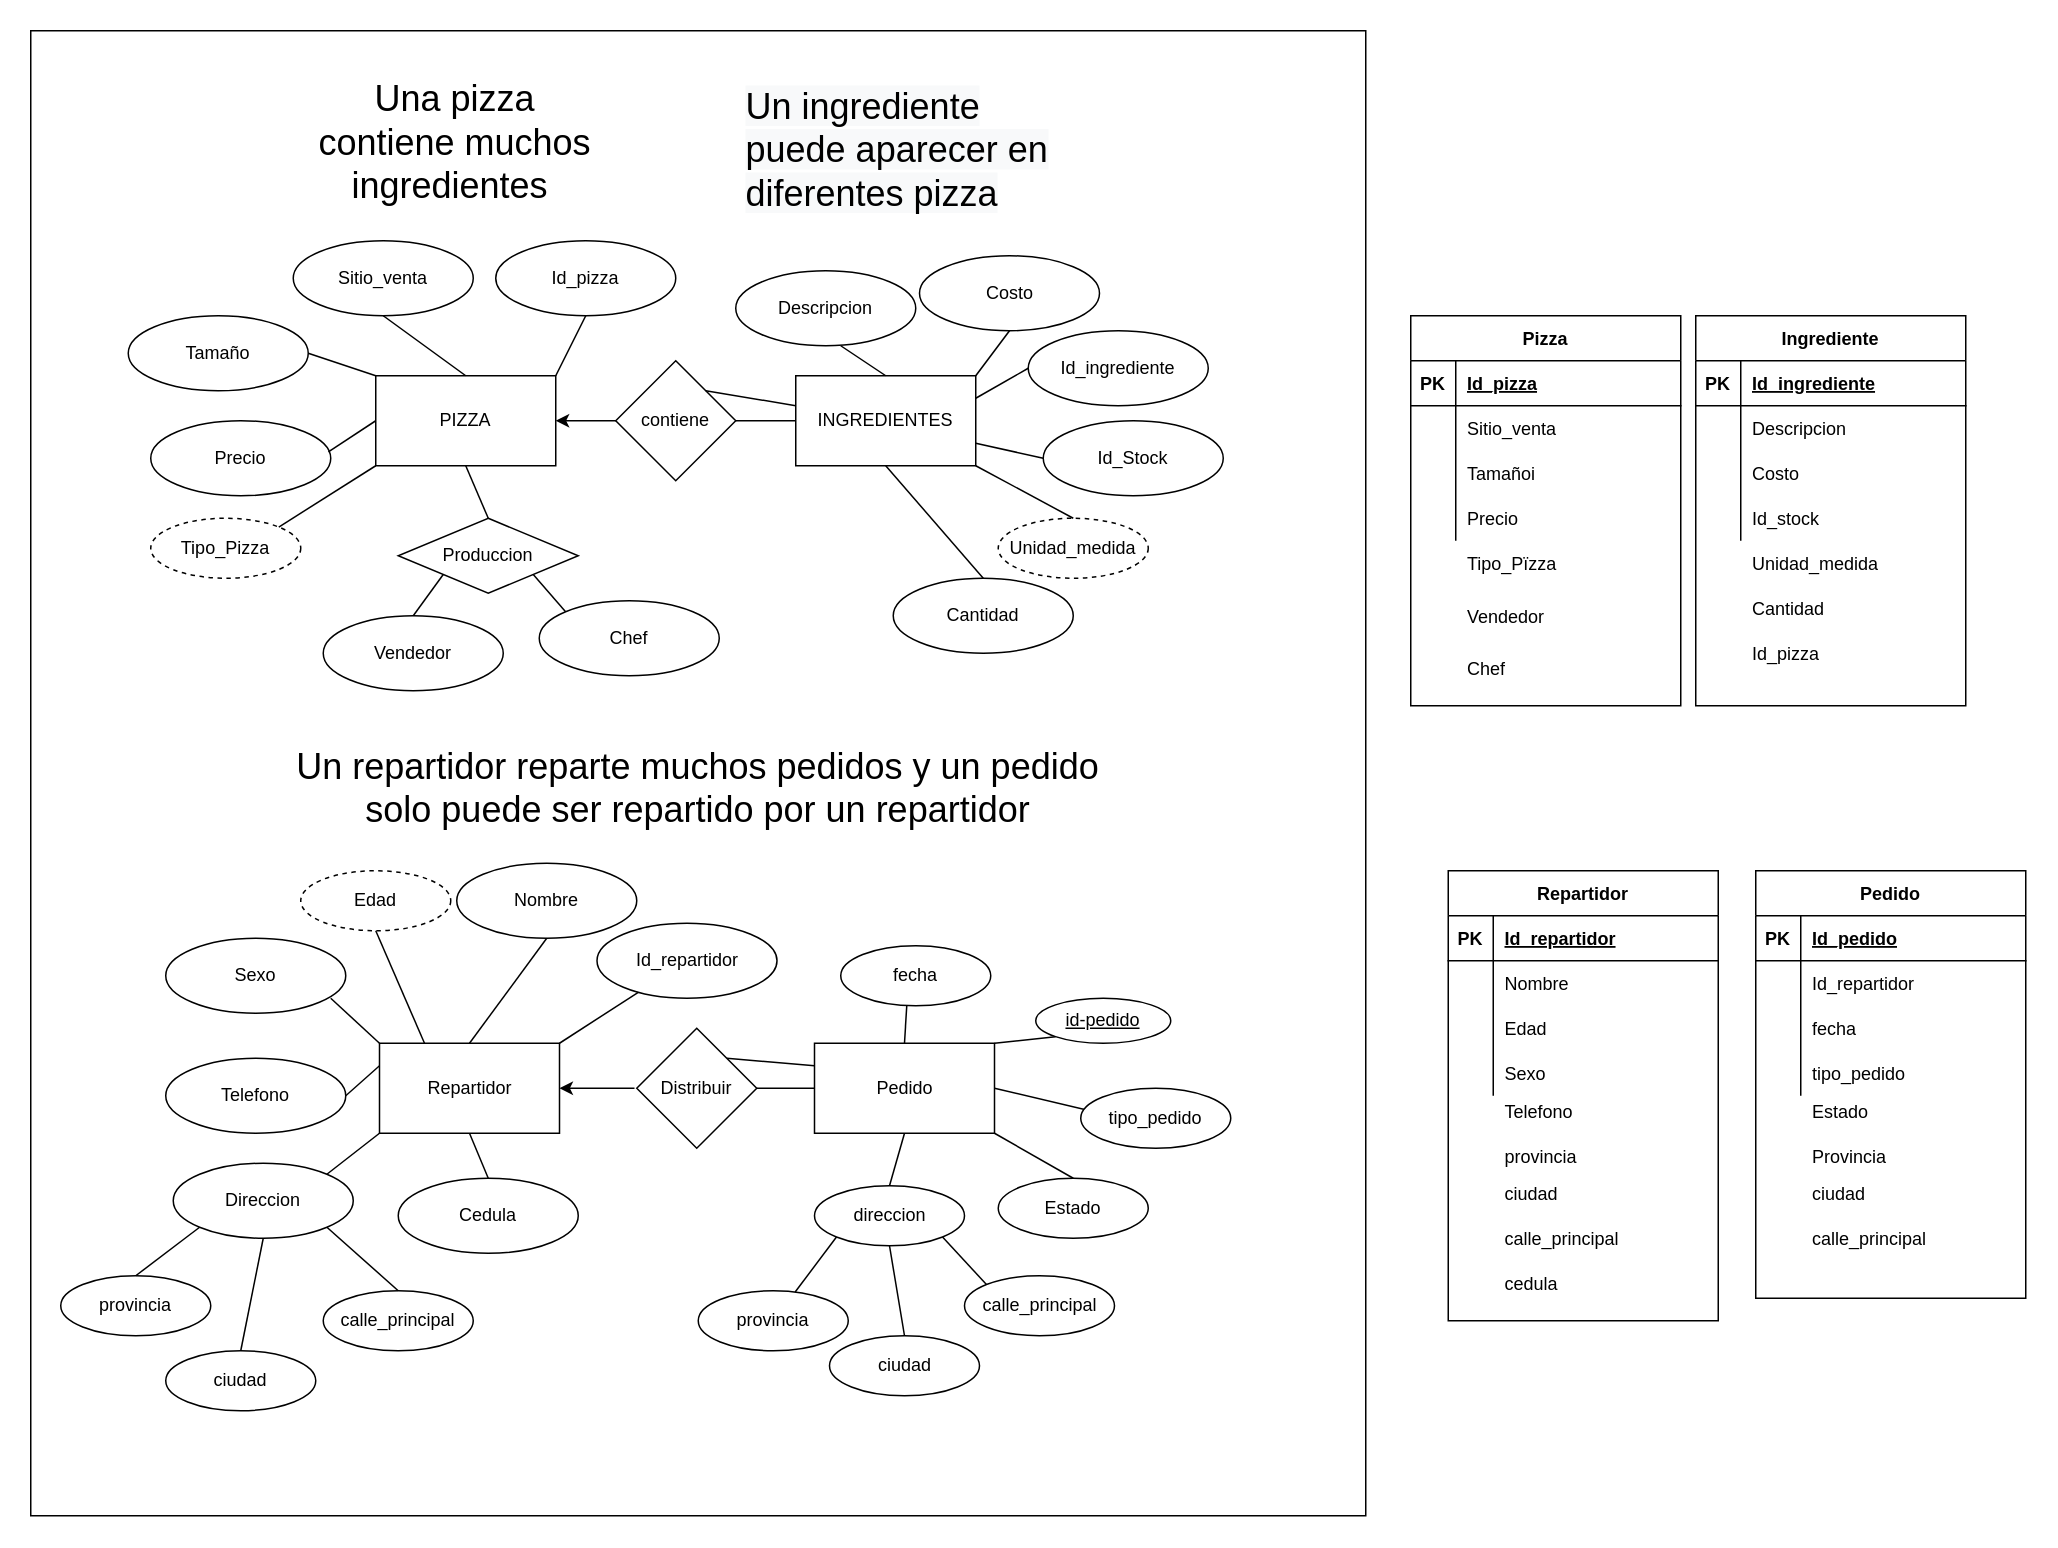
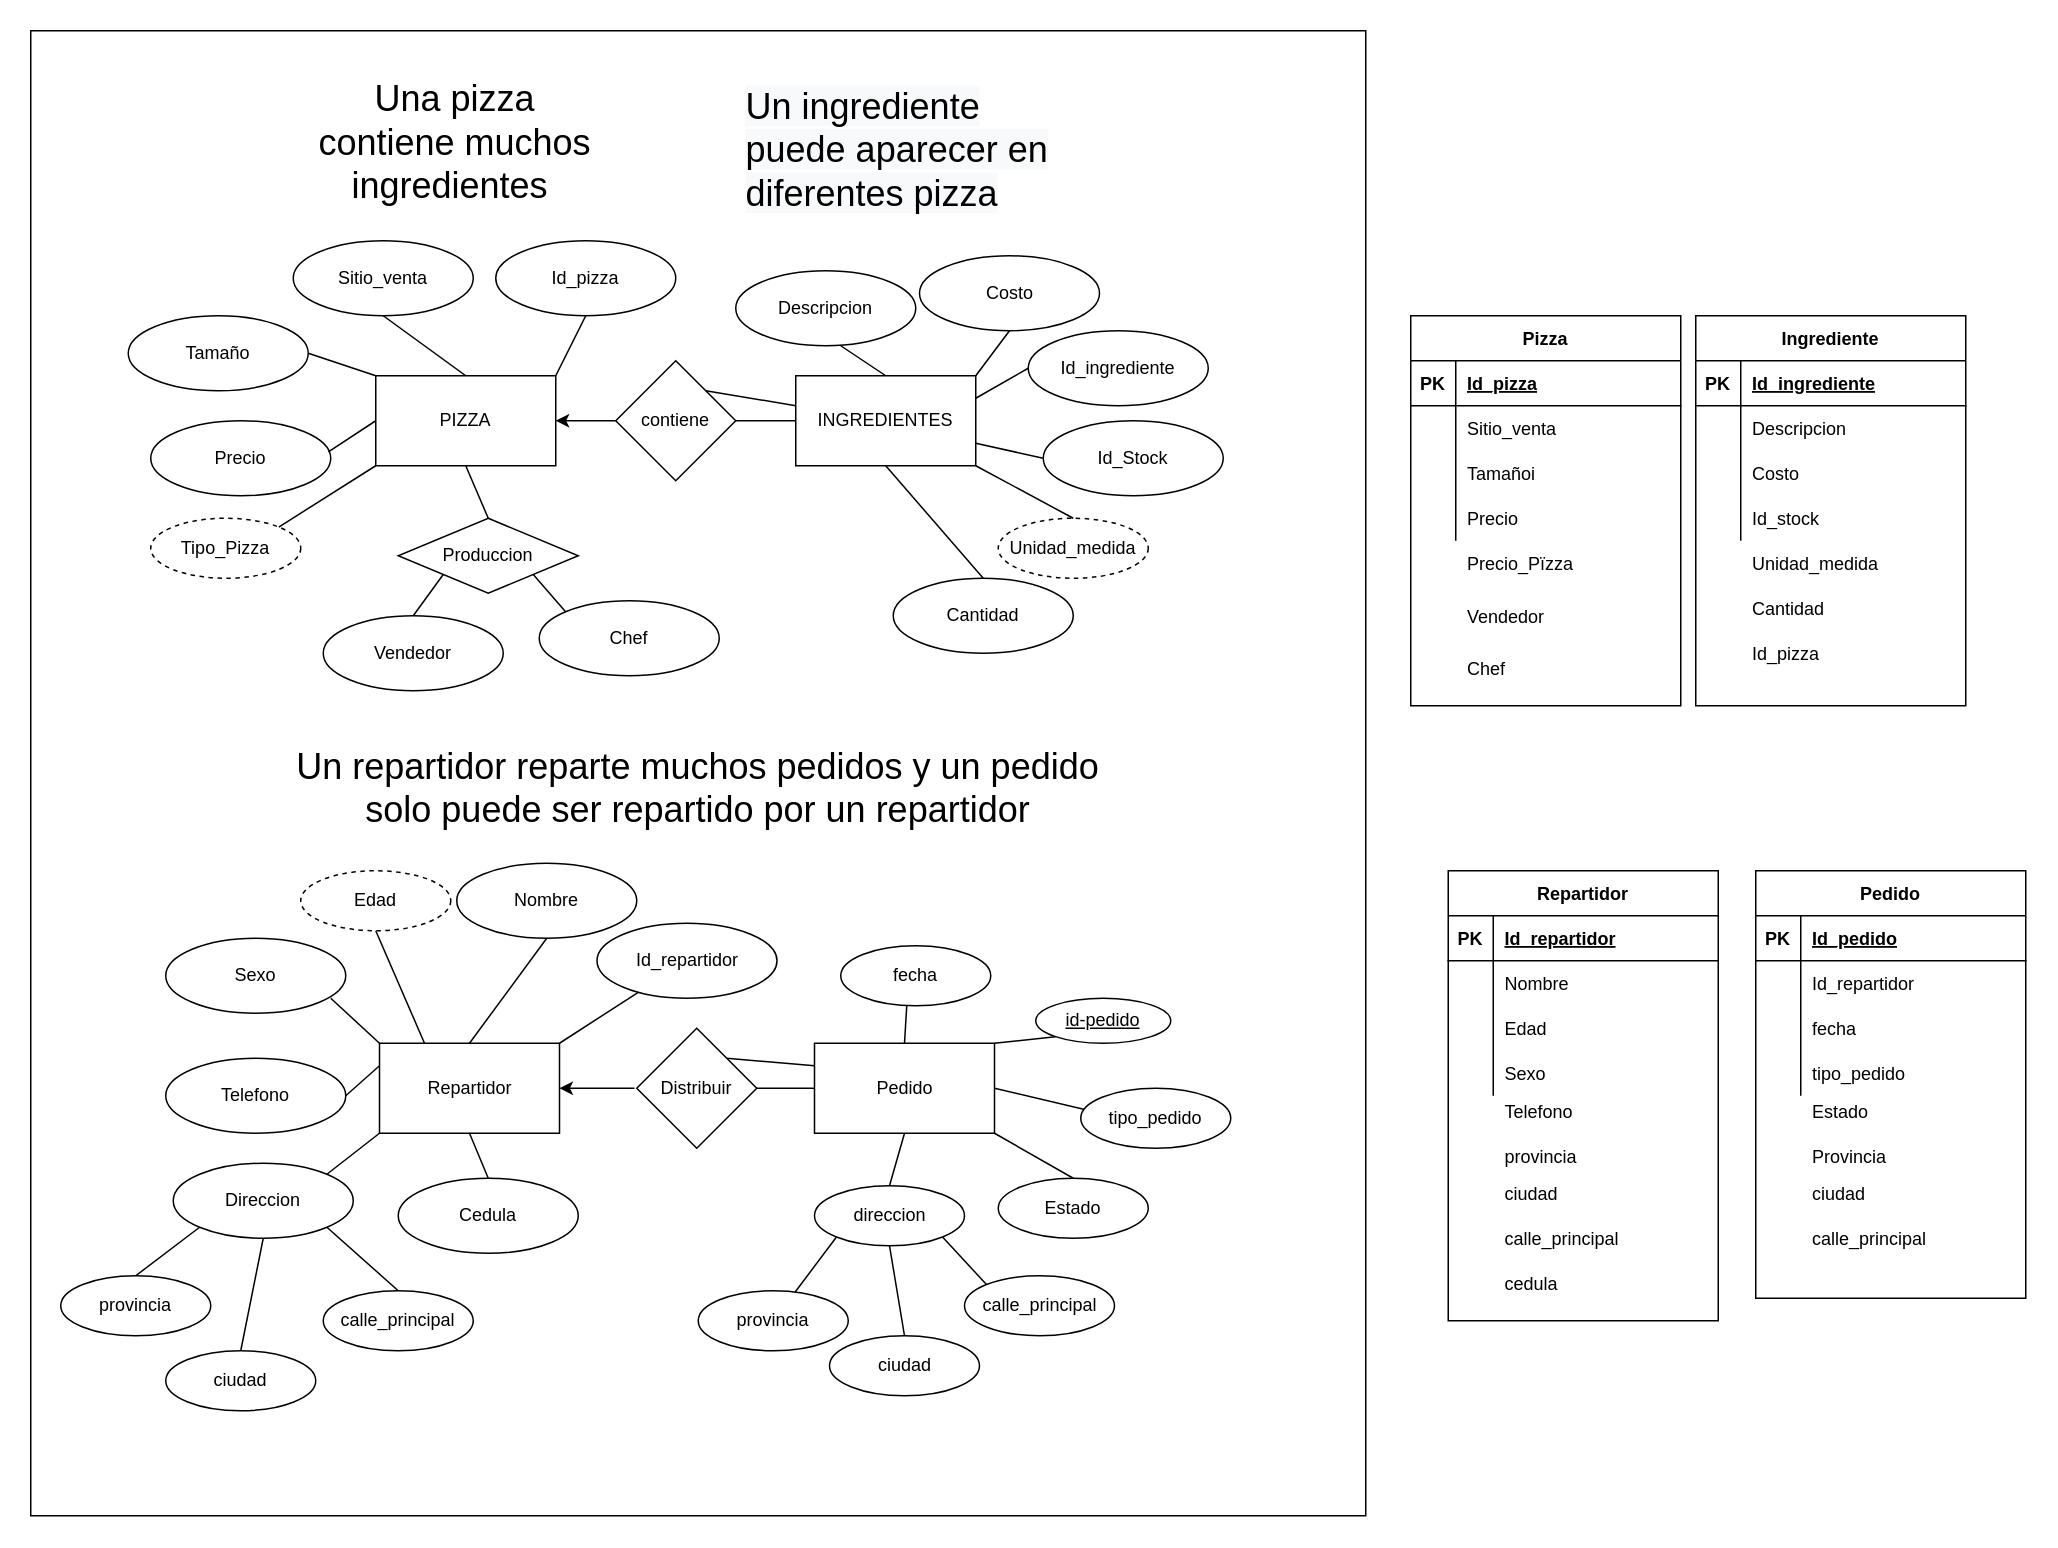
(1515, 564) -> (1525, 564)
